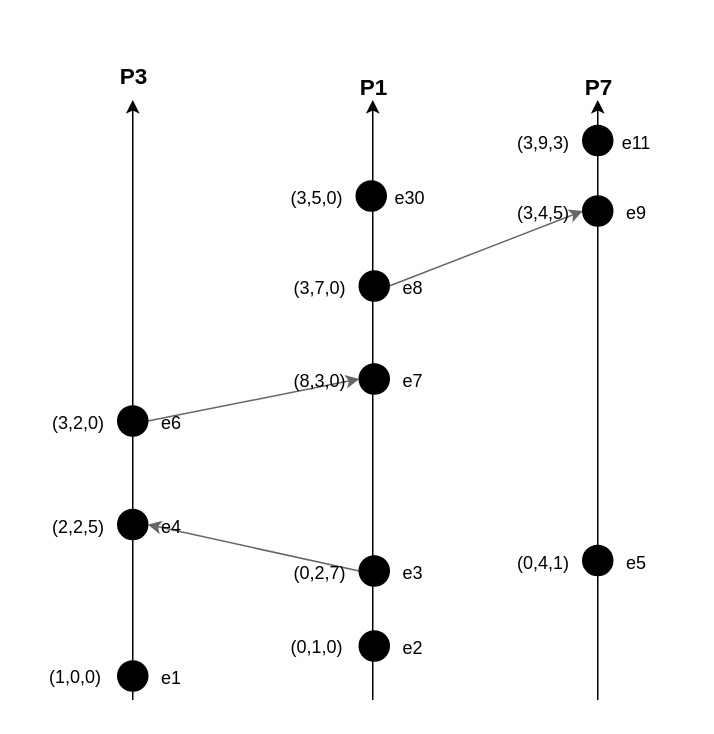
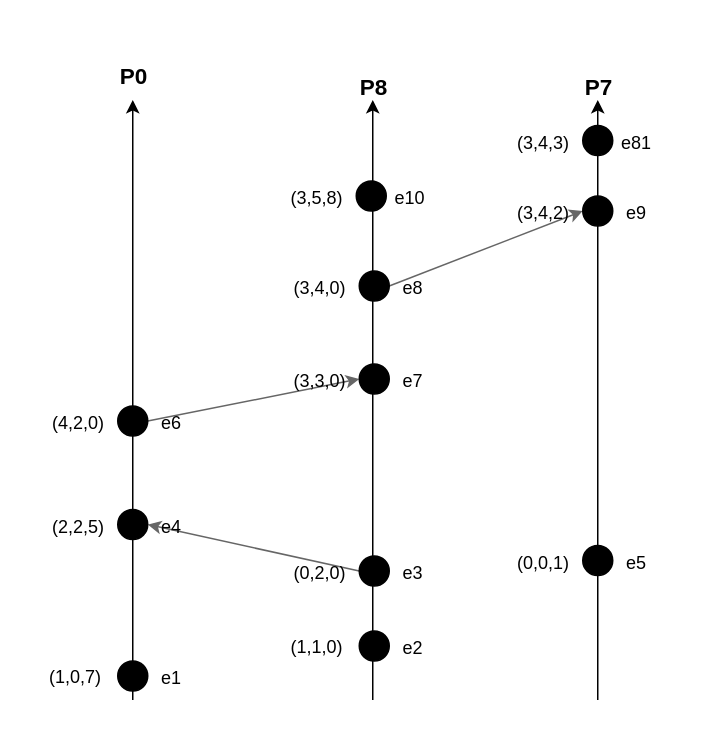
(134, 76) -> (134, 76)
(374, 86) -> (374, 86)
(544, 143) -> (544, 143)
(637, 143) -> (637, 143)
(317, 199) -> (317, 199)
(410, 199) -> (410, 199)
(544, 214) -> (544, 214)
(320, 289) -> (320, 289)
(320, 382) -> (320, 382)
(79, 424) -> (79, 424)
(544, 563) -> (544, 563)
(320, 574) -> (320, 574)
(317, 647) -> (317, 647)
(76, 677) -> (76, 677)
